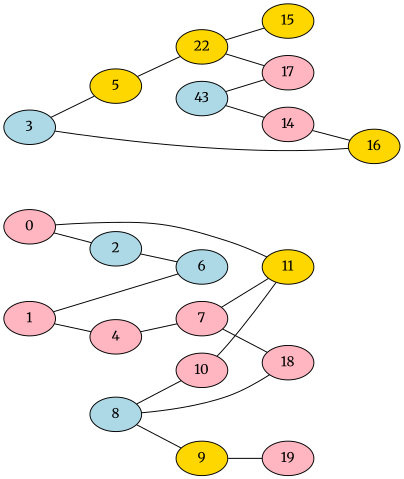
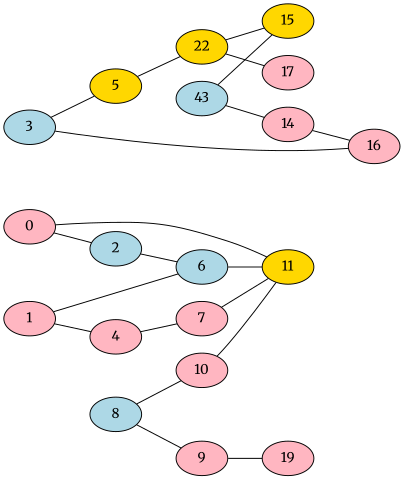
(245, 86) -> (240, 65)
(374, 146) -> (374, 146)
none -> (245, 267)
(288, 363) -> none
(202, 458) -> (202, 458)
